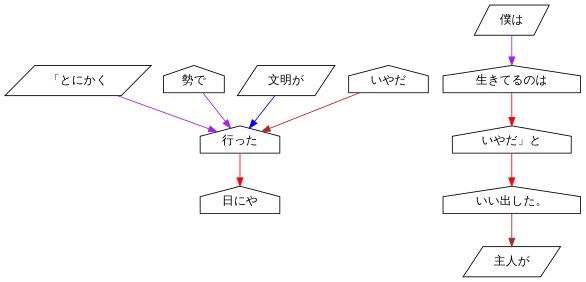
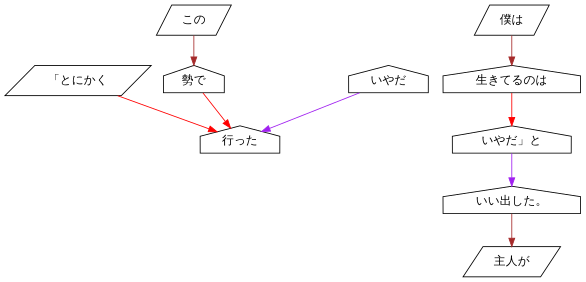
none -> (194, 20)
(512, 46) -> (512, 46)
(286, 81) -> none
(214, 107) -> (214, 107)
(315, 111) -> (315, 111)
(163, 112) -> (163, 112)
(512, 166) -> (512, 166)
(240, 201) -> none
